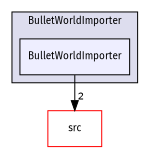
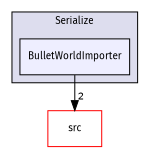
(75, 21) -> (75, 21)
